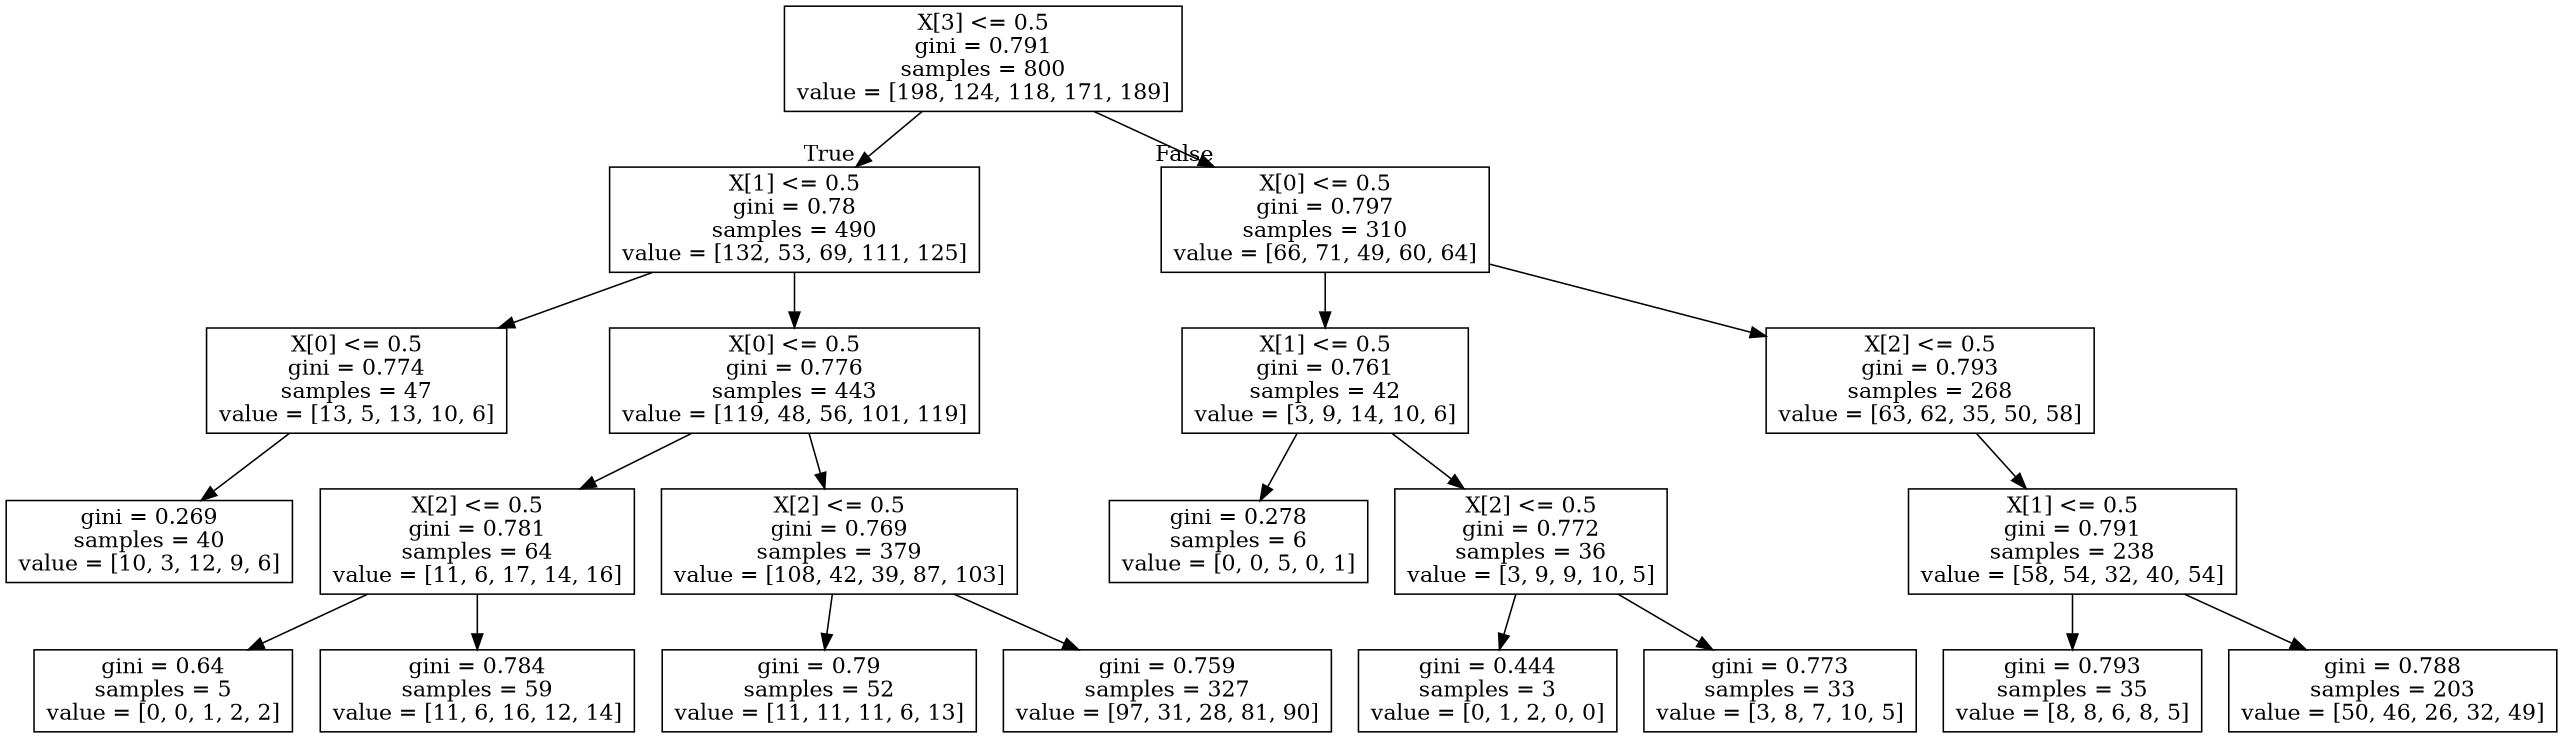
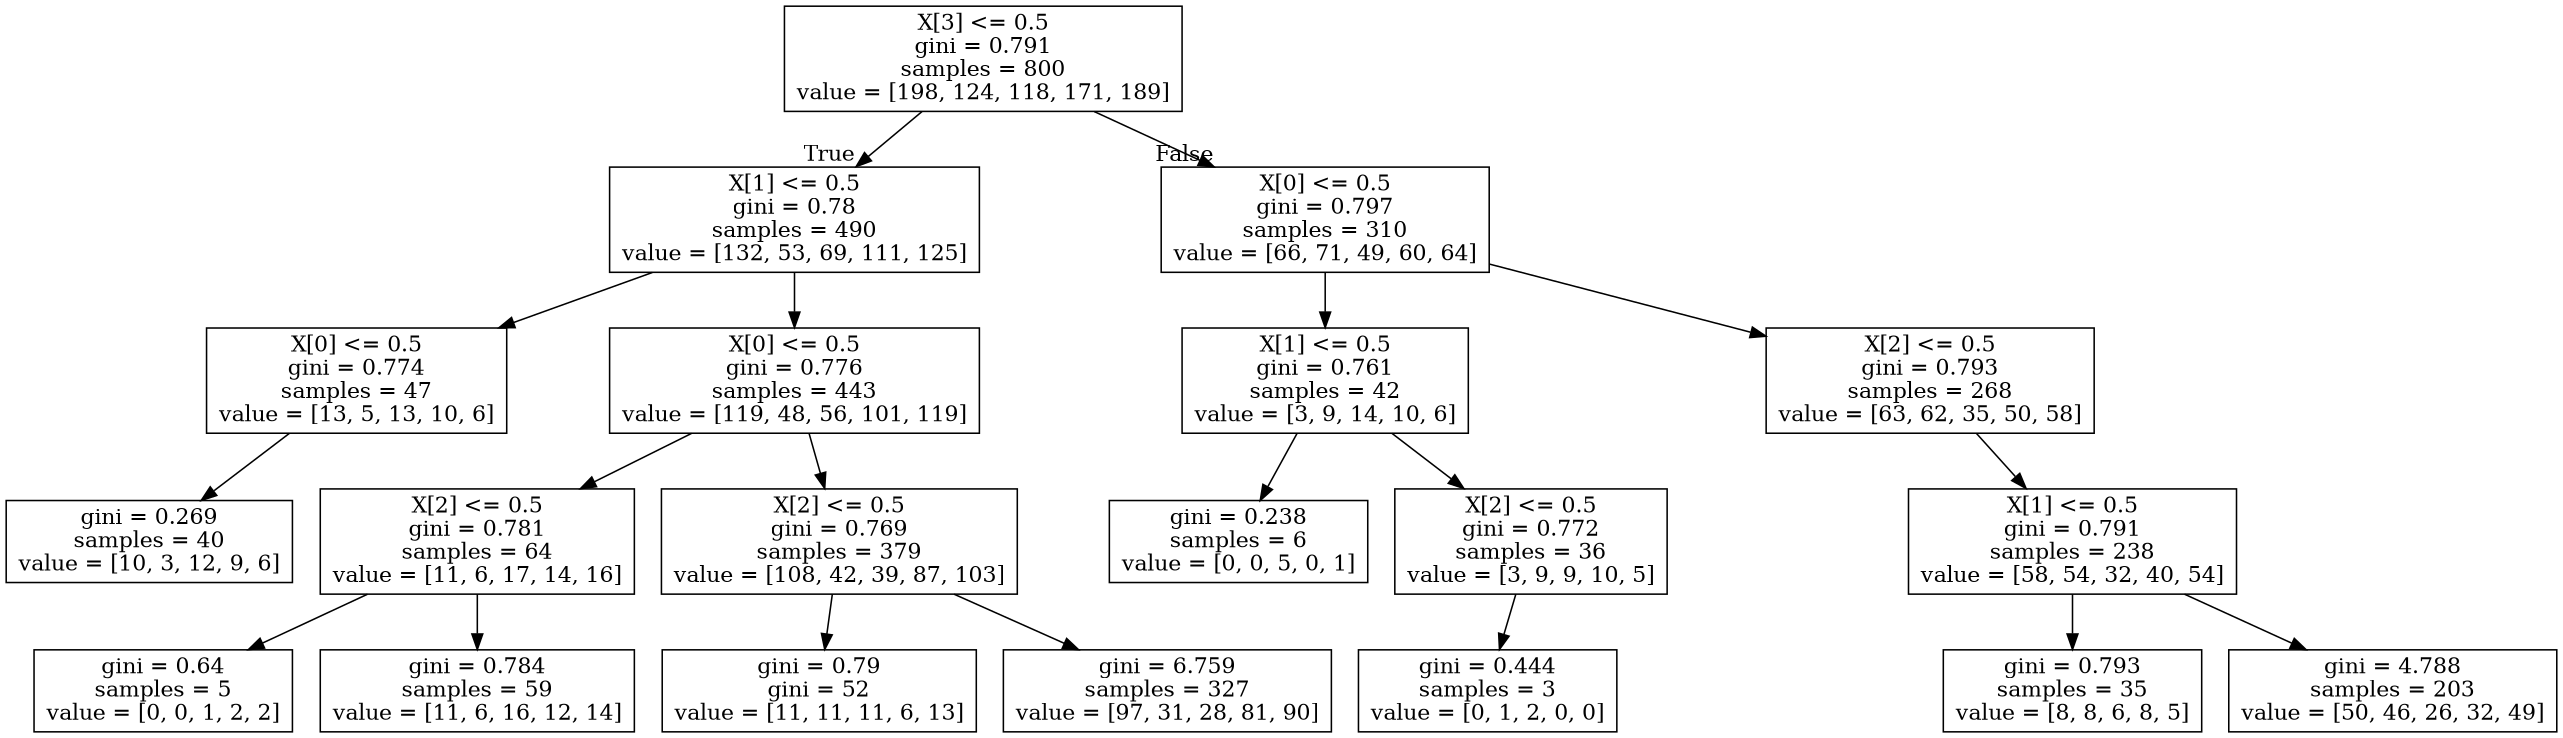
(1239, 542) -> (1239, 542)
(819, 691) -> (819, 691)
(1167, 691) -> (1167, 691)
(1780, 691) -> none
(2393, 691) -> (2393, 691)
